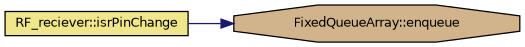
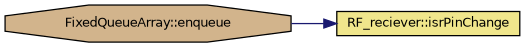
(205, 24) -> (308, 24)
